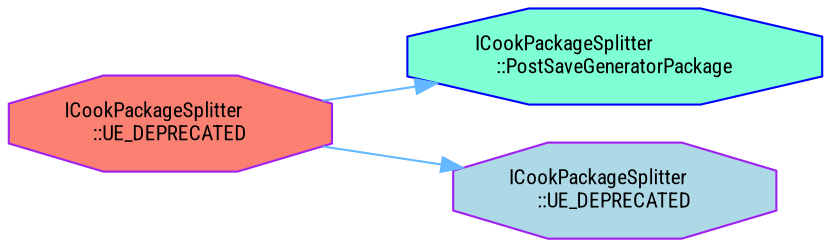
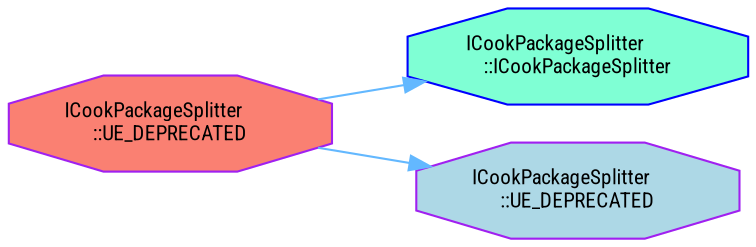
(615, 57) -> (578, 57)
